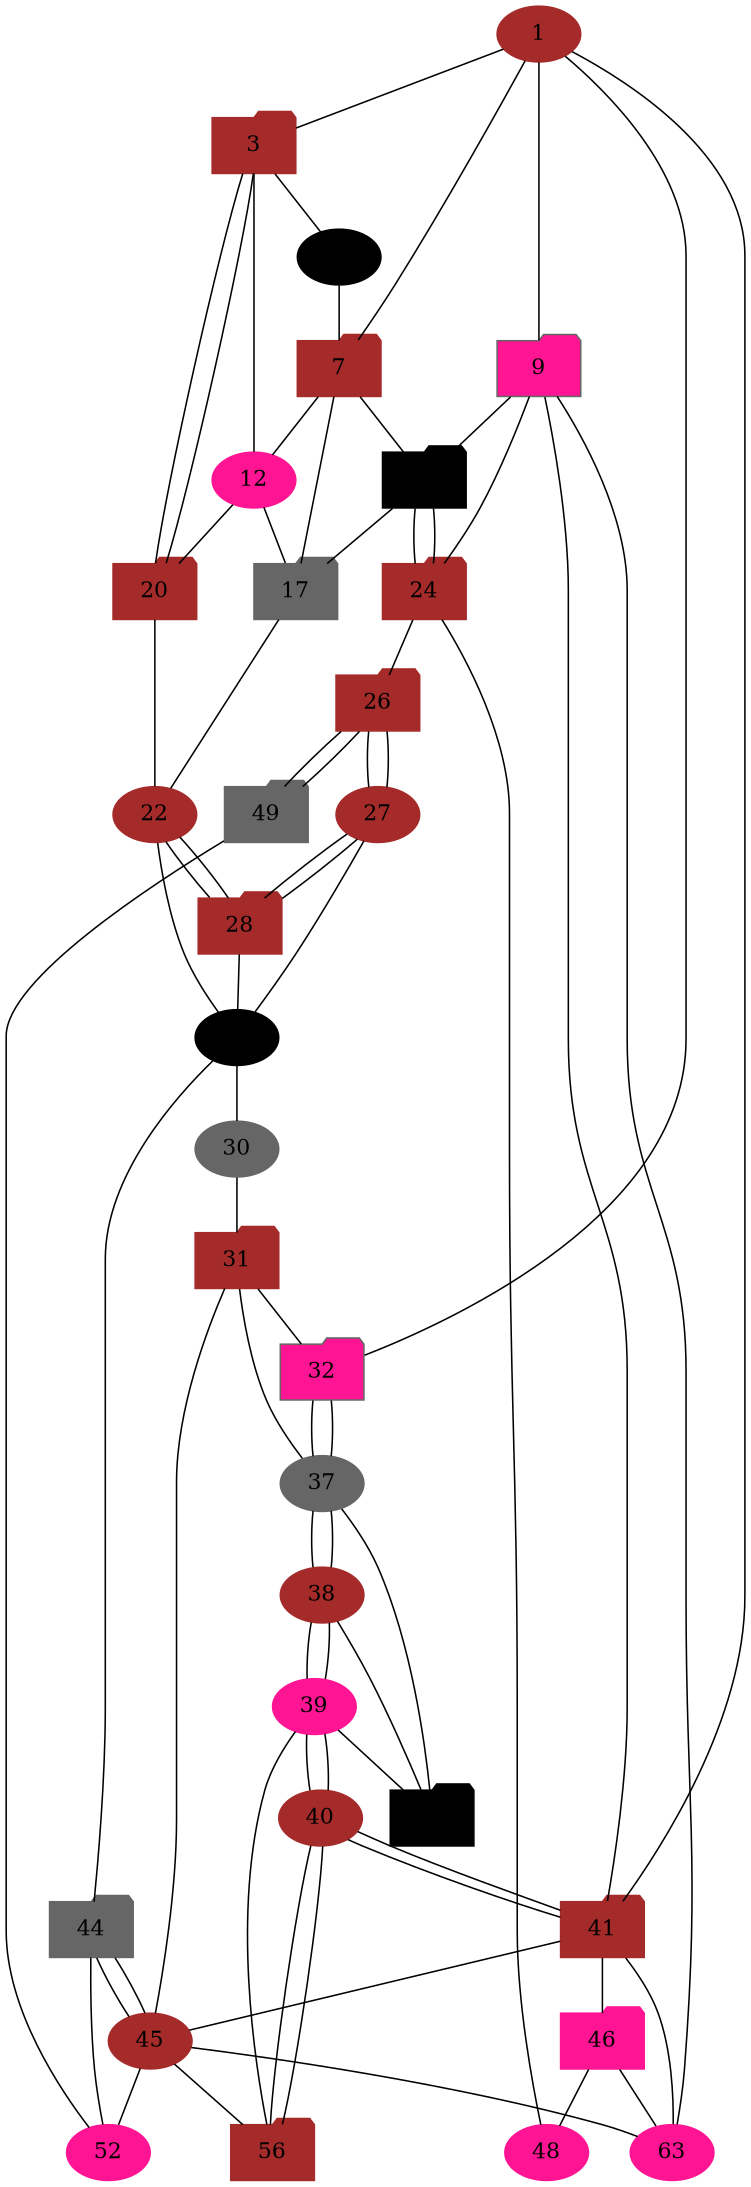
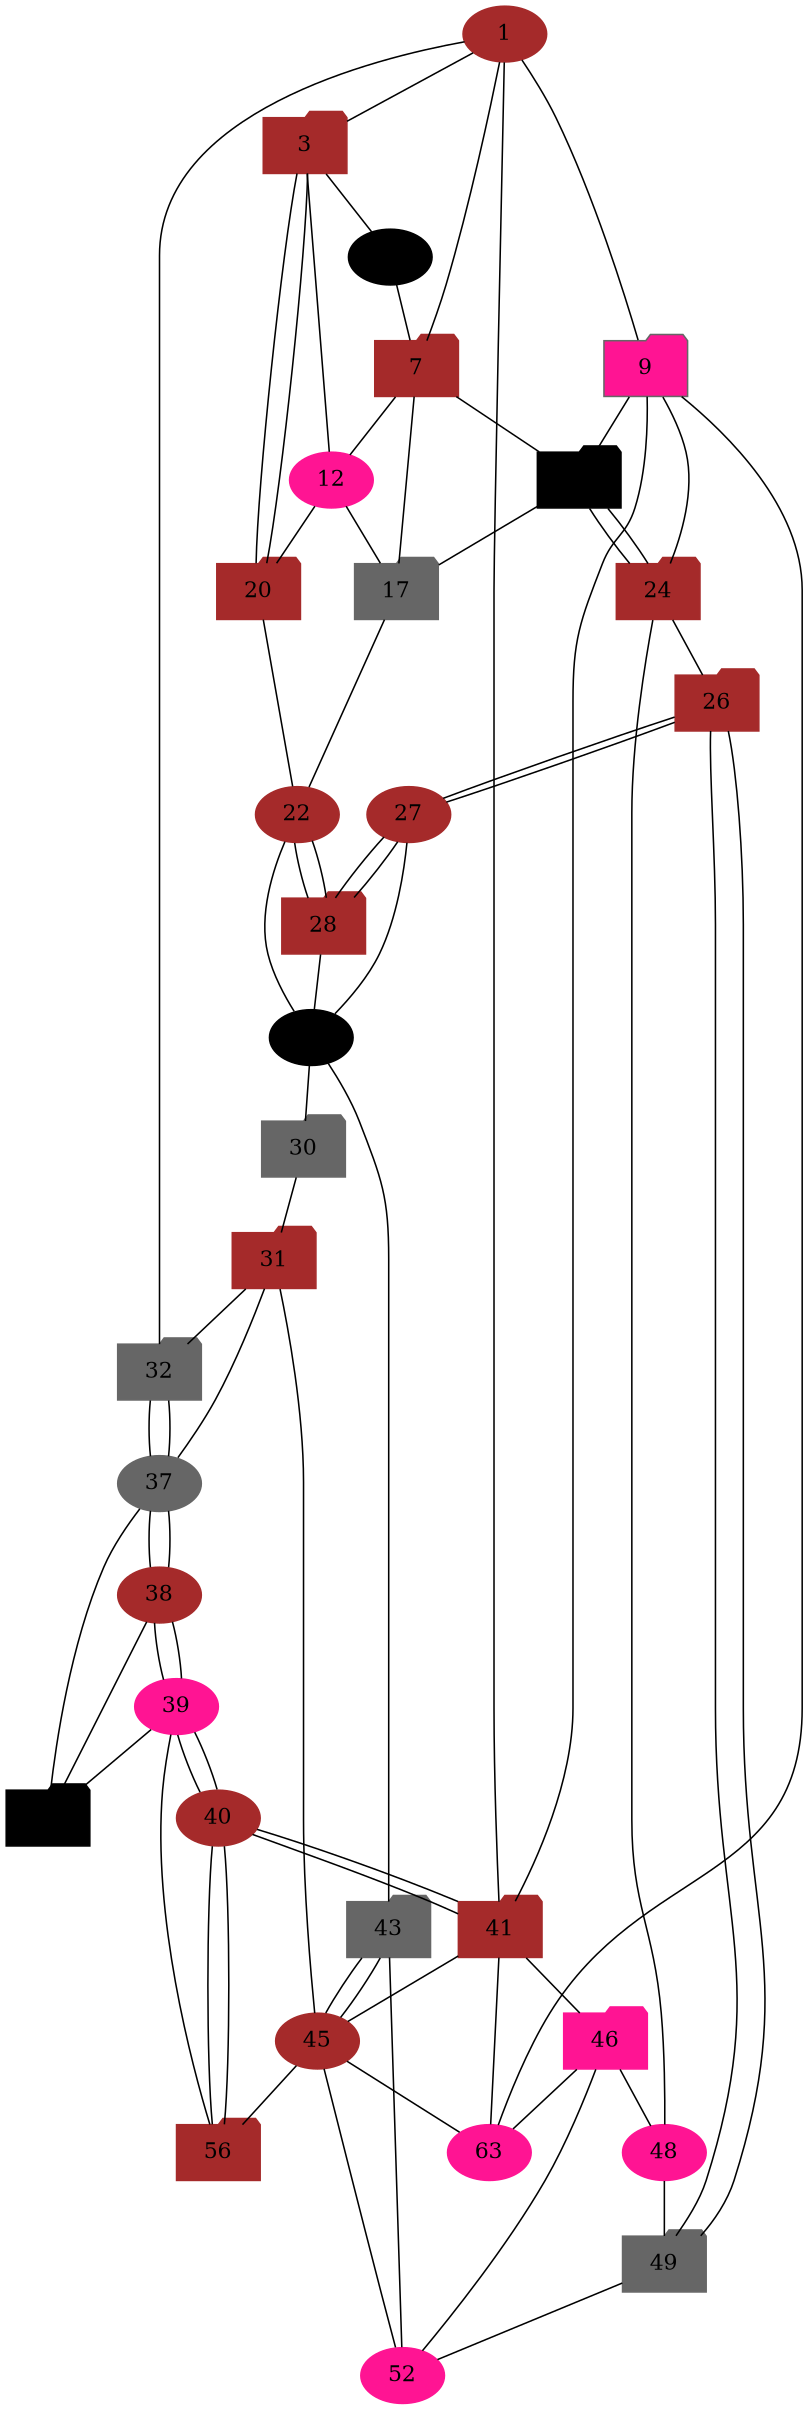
(237, 1149) -> (304, 1149)
(322, 1372) -> (160, 1372)
(91, 1930) -> (389, 1930)
none -> (664, 2208)
none -> (522, 2218)
